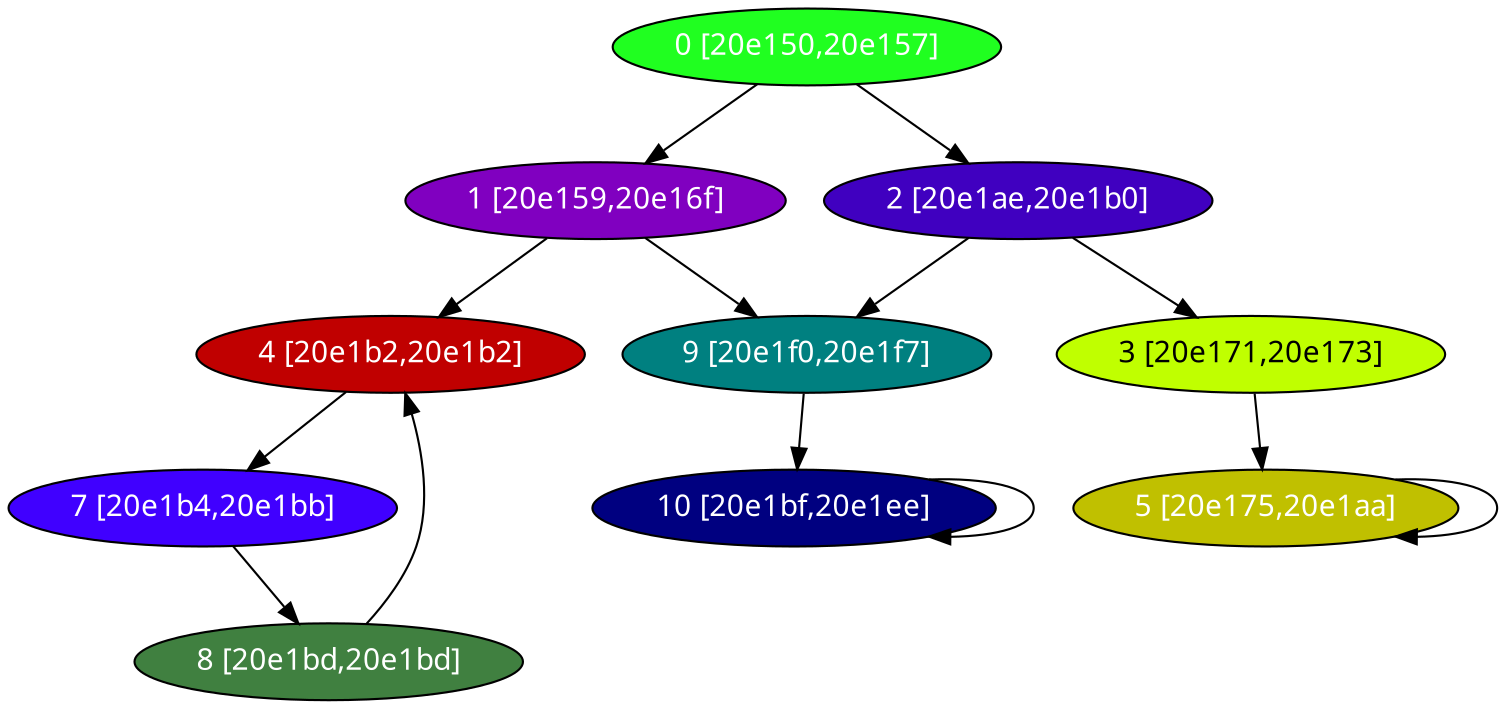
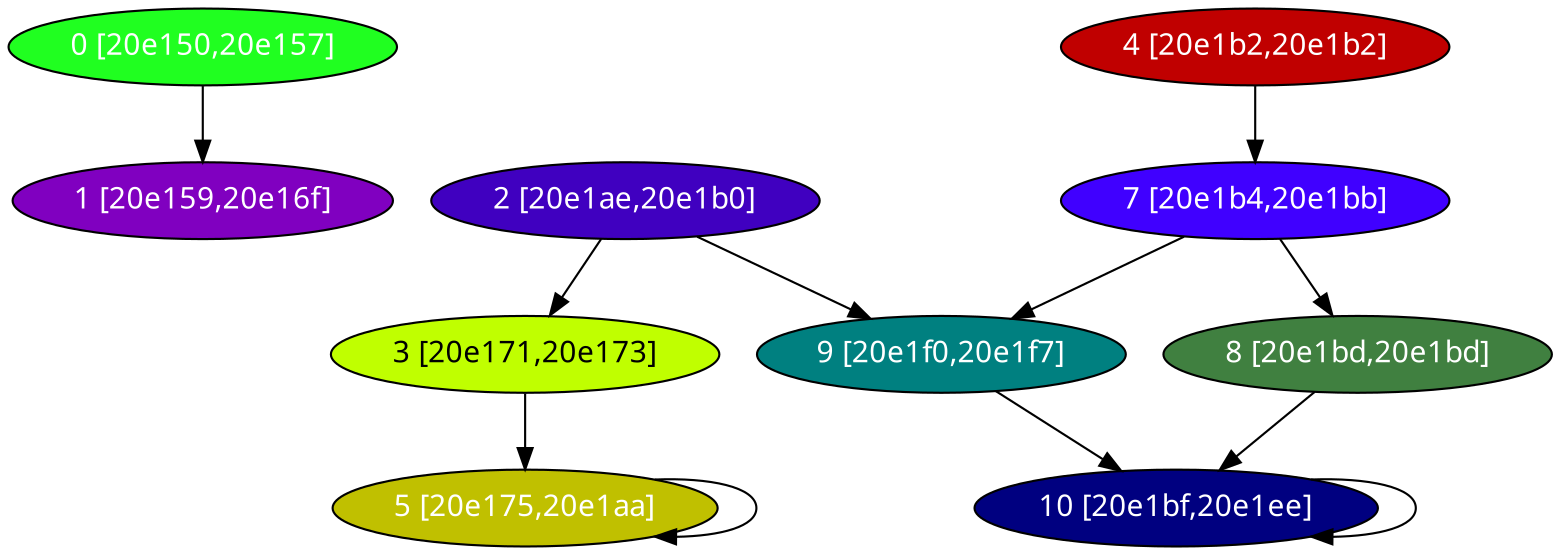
(903, 117) -> none
(502, 271) -> none
(692, 271) -> (1108, 273)
(421, 526) -> (1276, 424)
